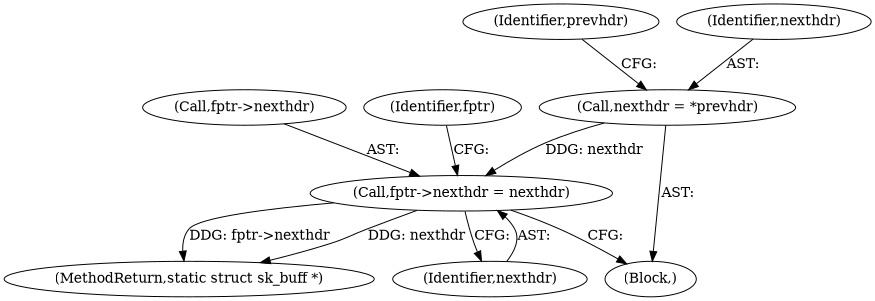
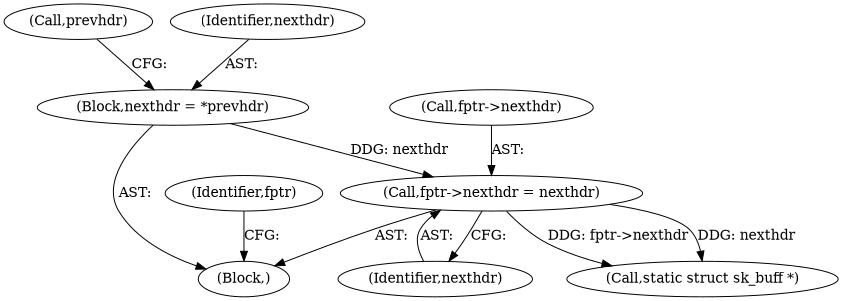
(561, 22) -> (78, 22)
(667, 107) -> (173, 107)
(451, 145) -> (244, 231)
(608, 236) -> (394, 236)
(189, 279) -> (702, 279)
